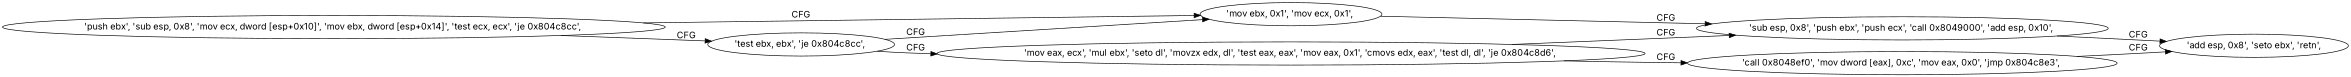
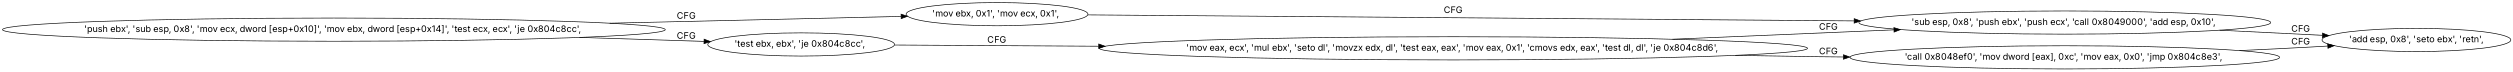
(1044, 29) -> none
